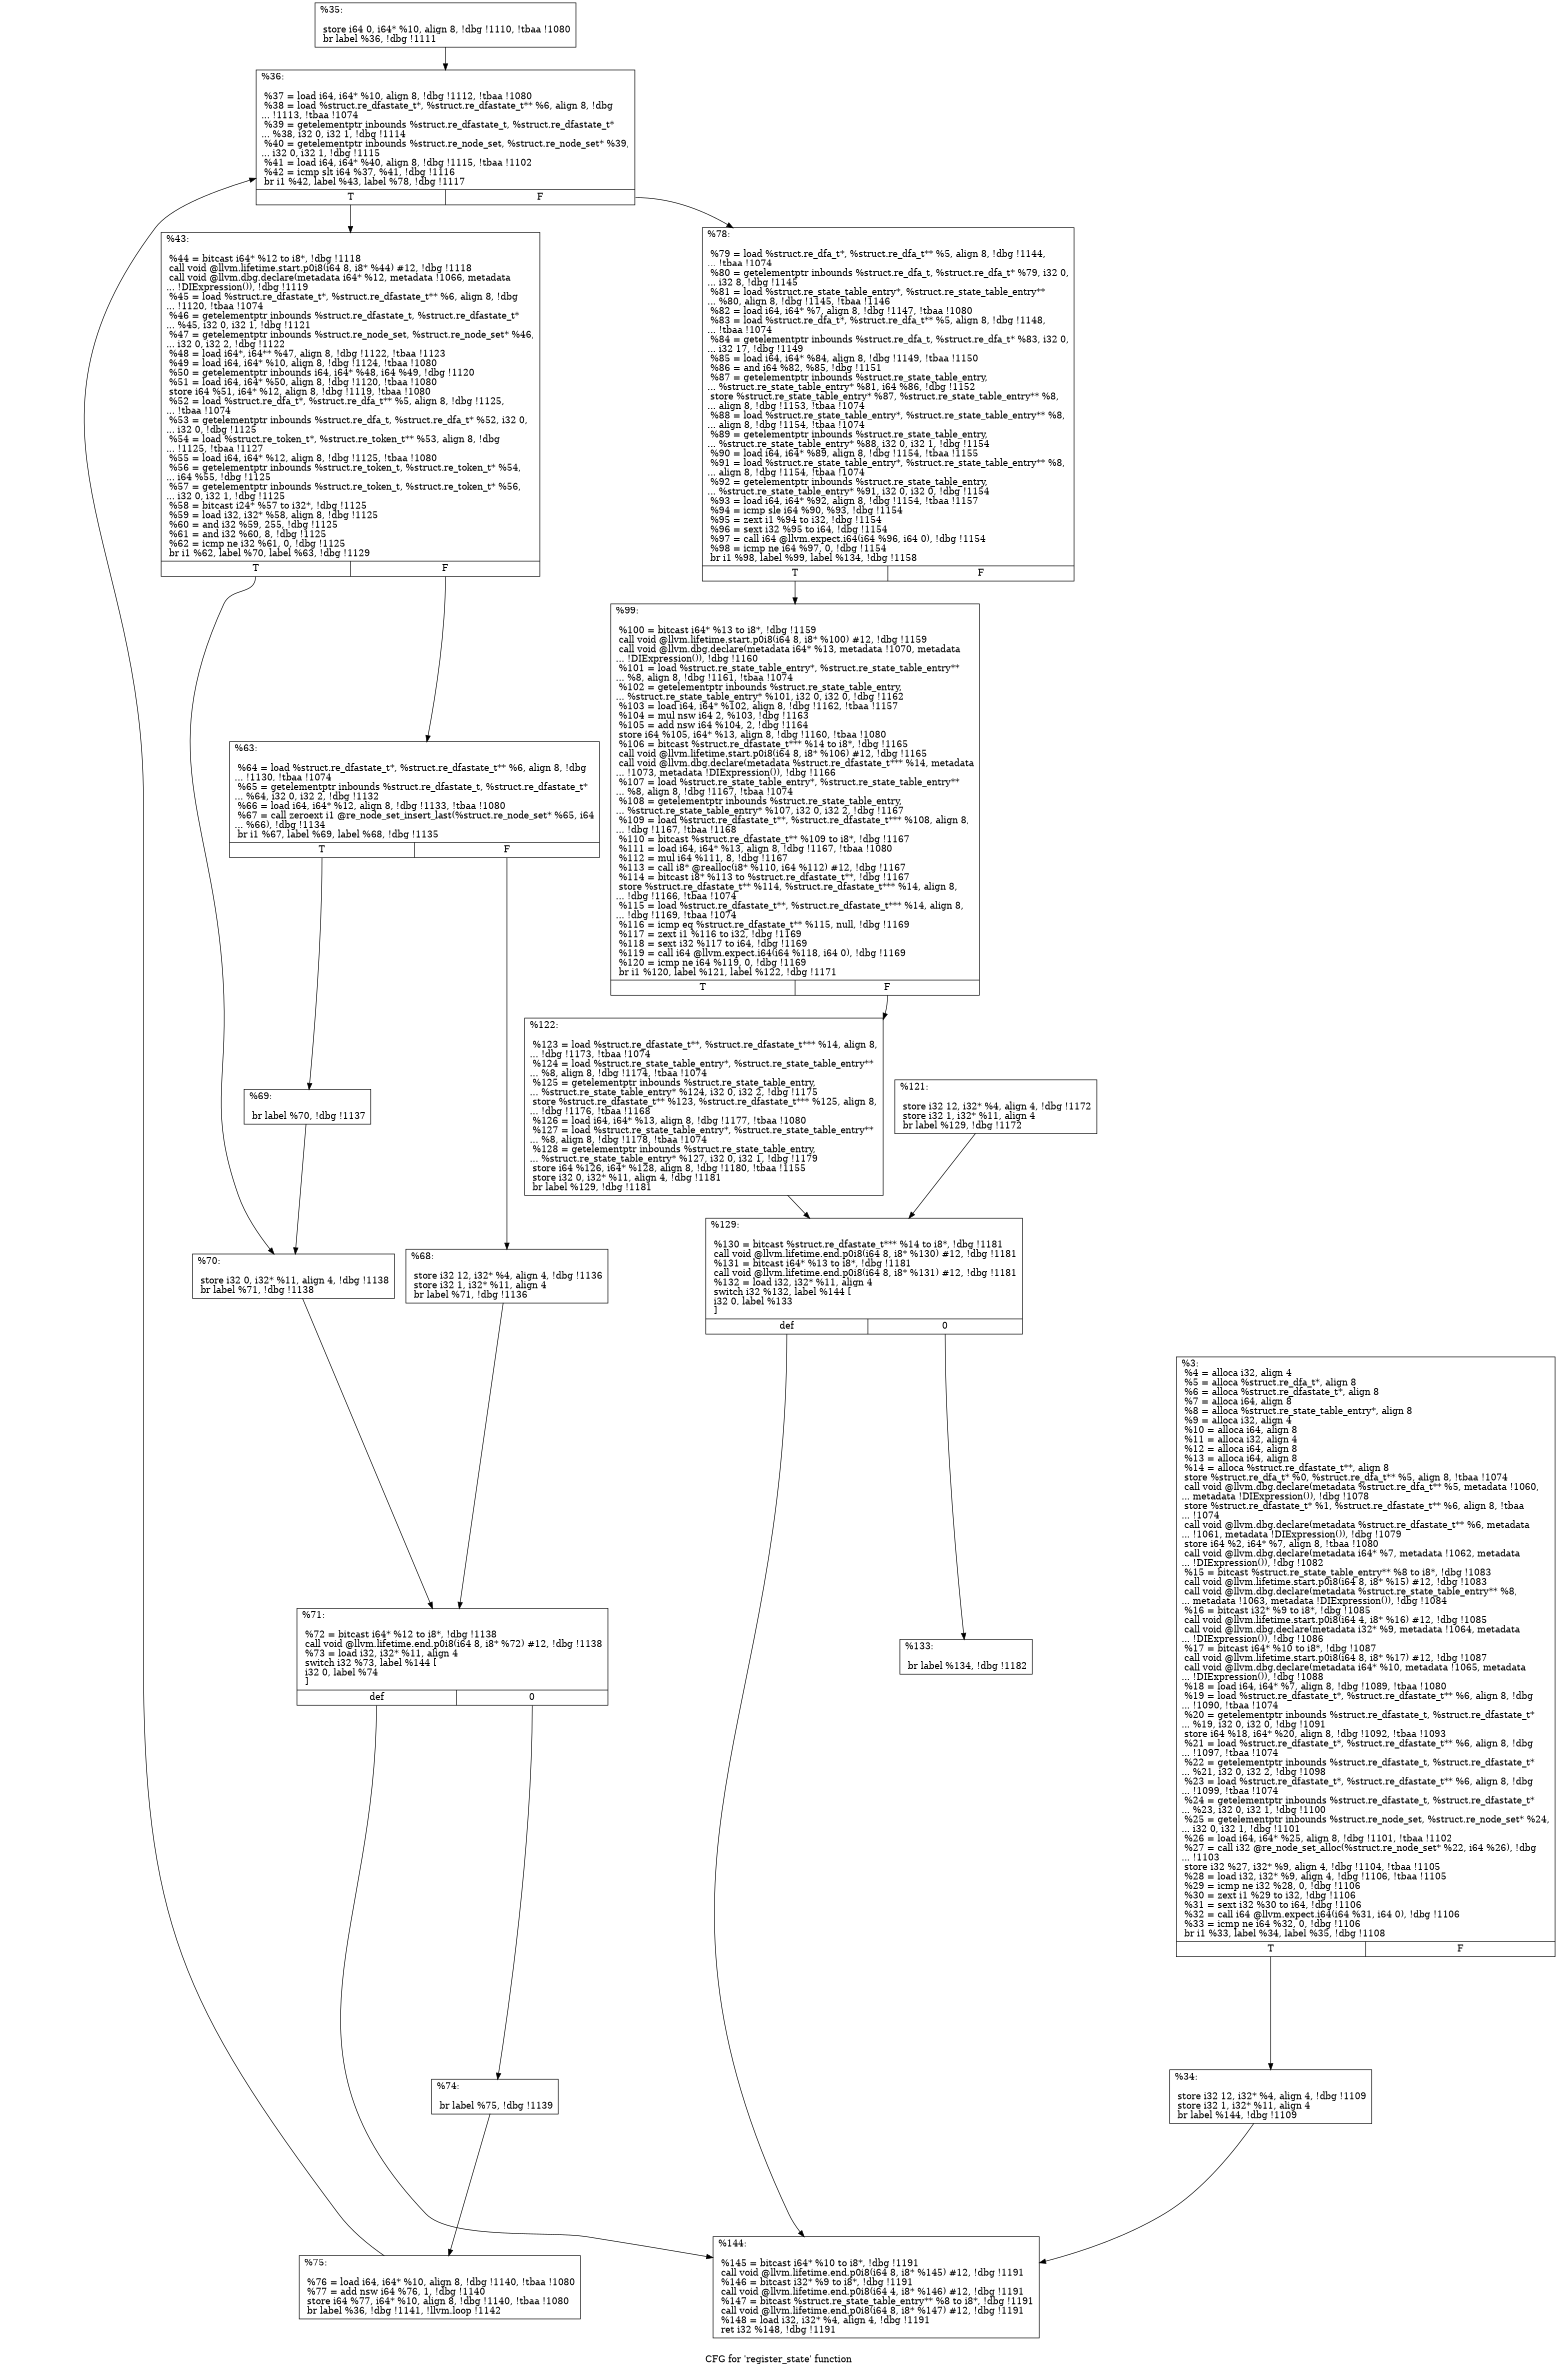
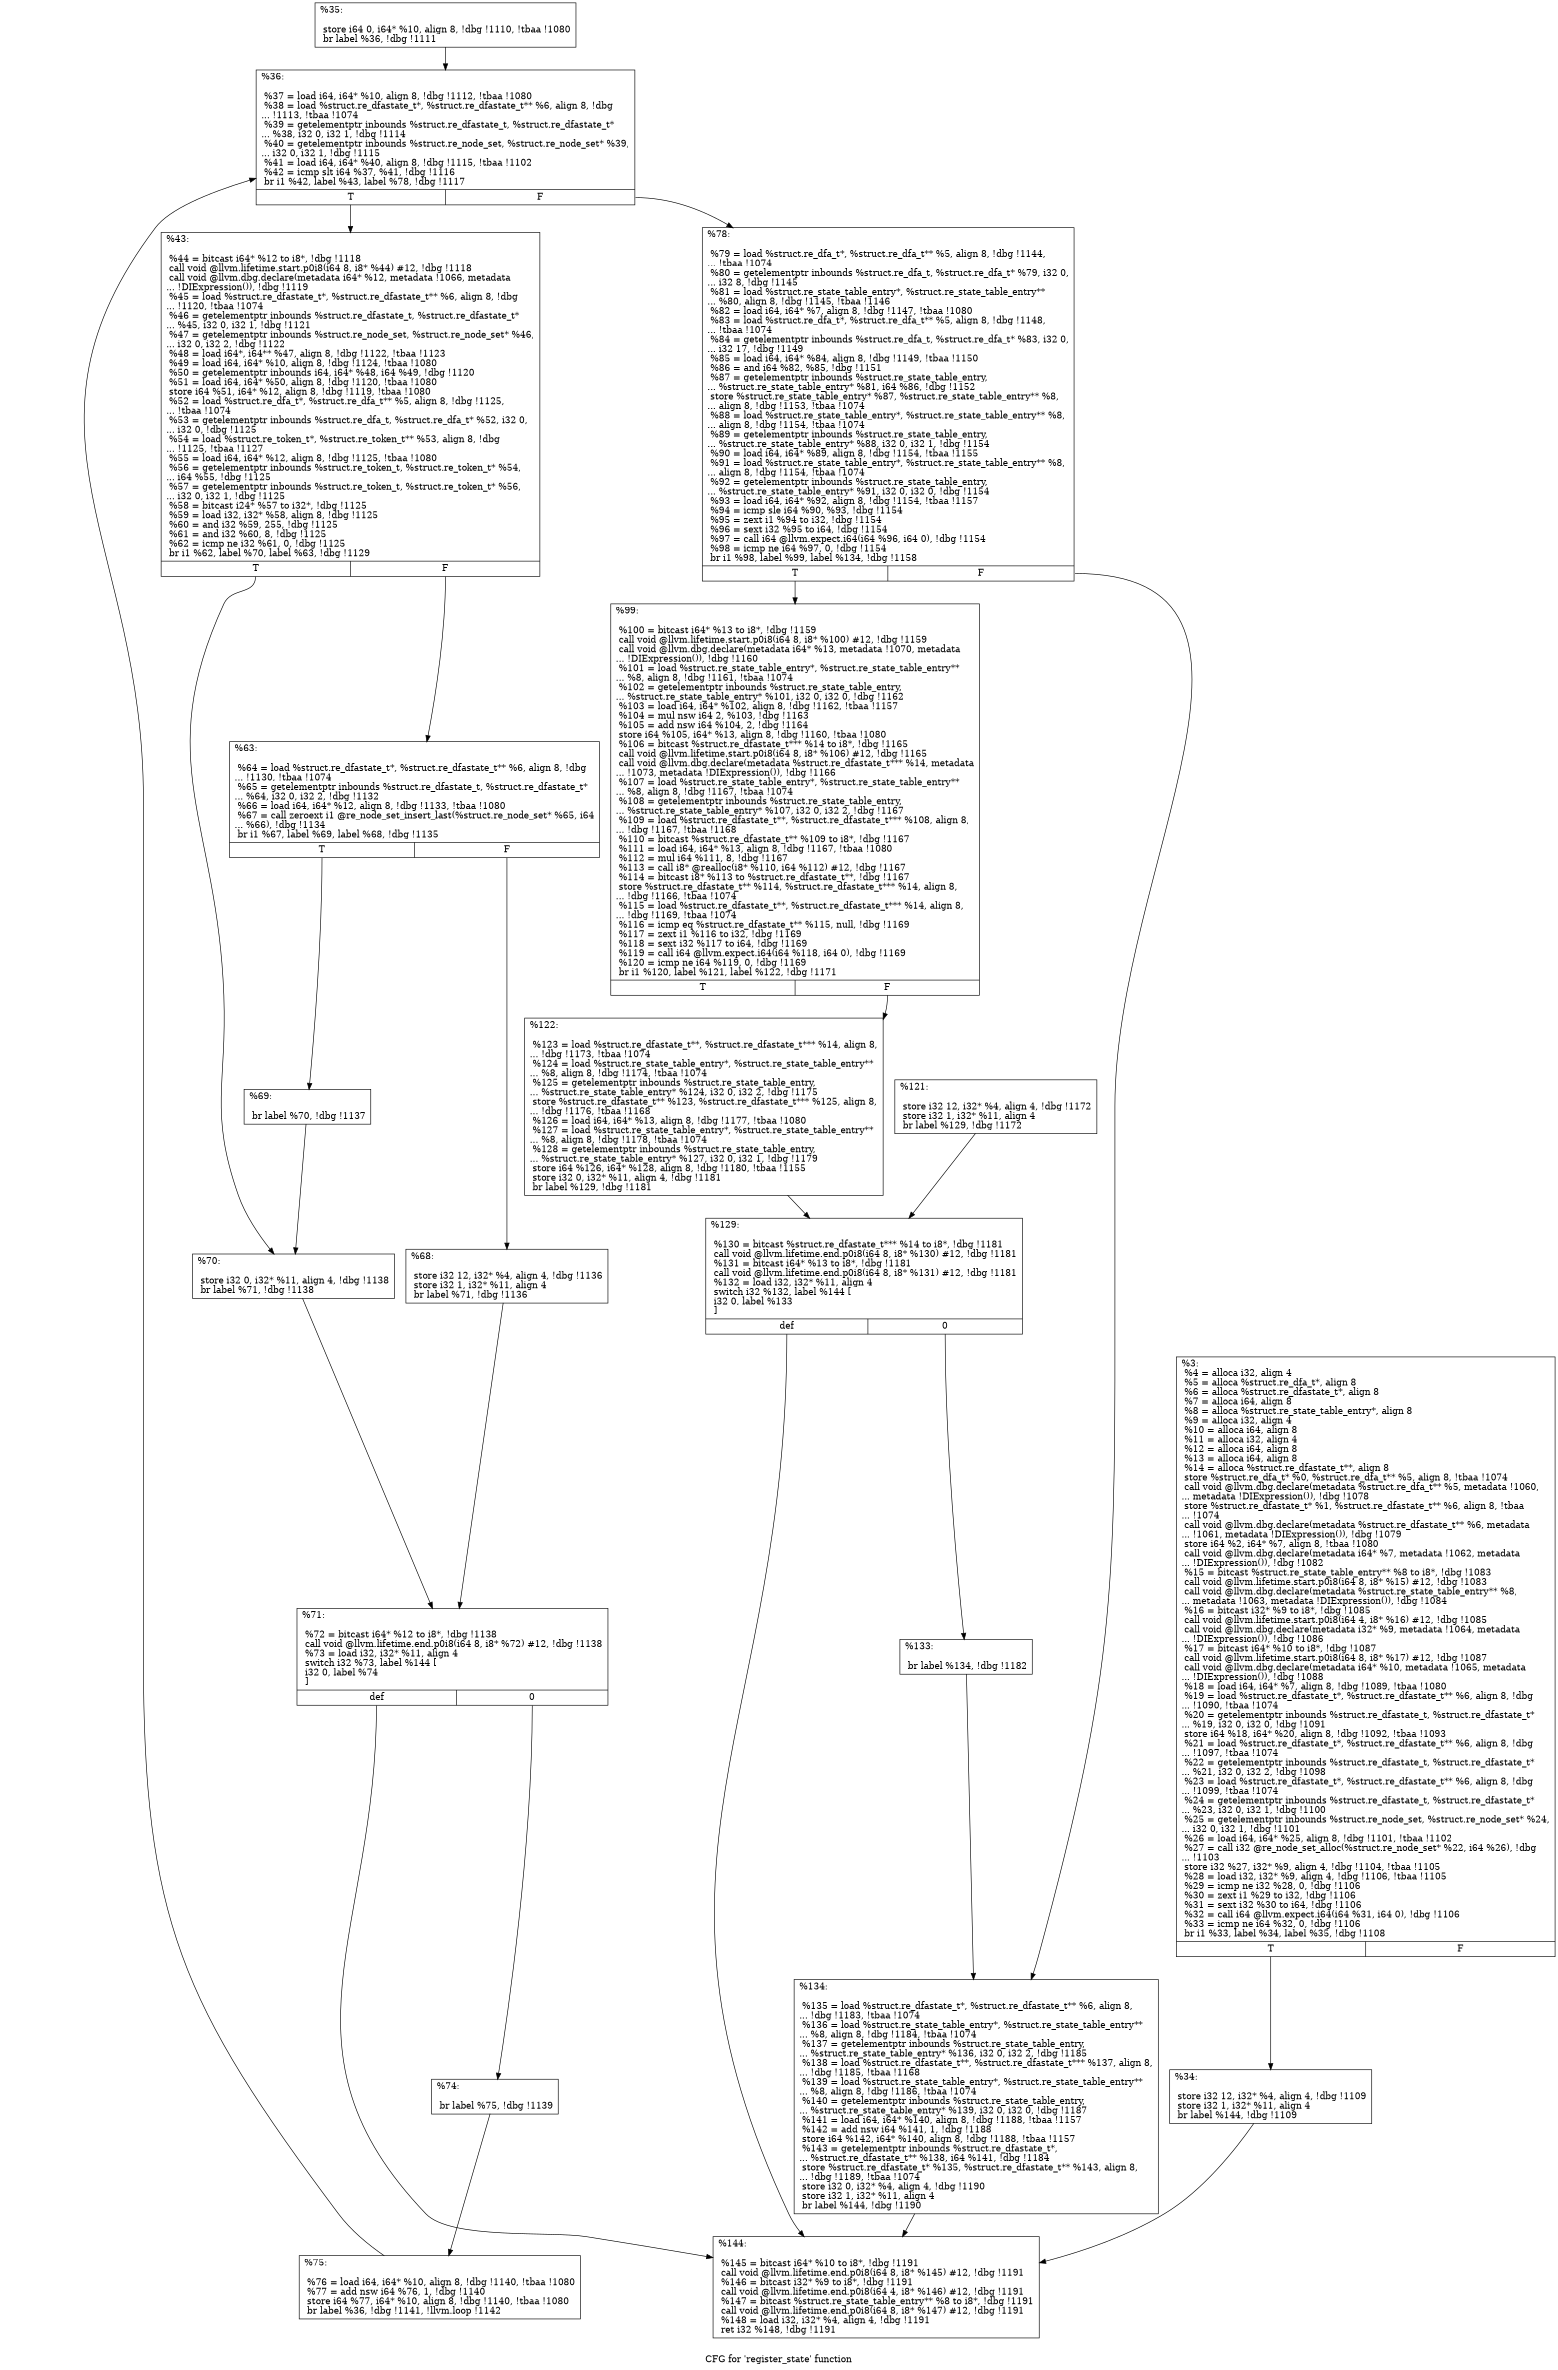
none -> (976, 2097)
